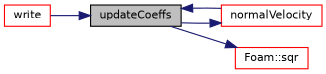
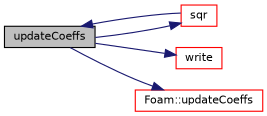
(65, 16) -> (130, 48)
(272, 16) -> (199, 16)
(272, 58) -> (199, 101)
